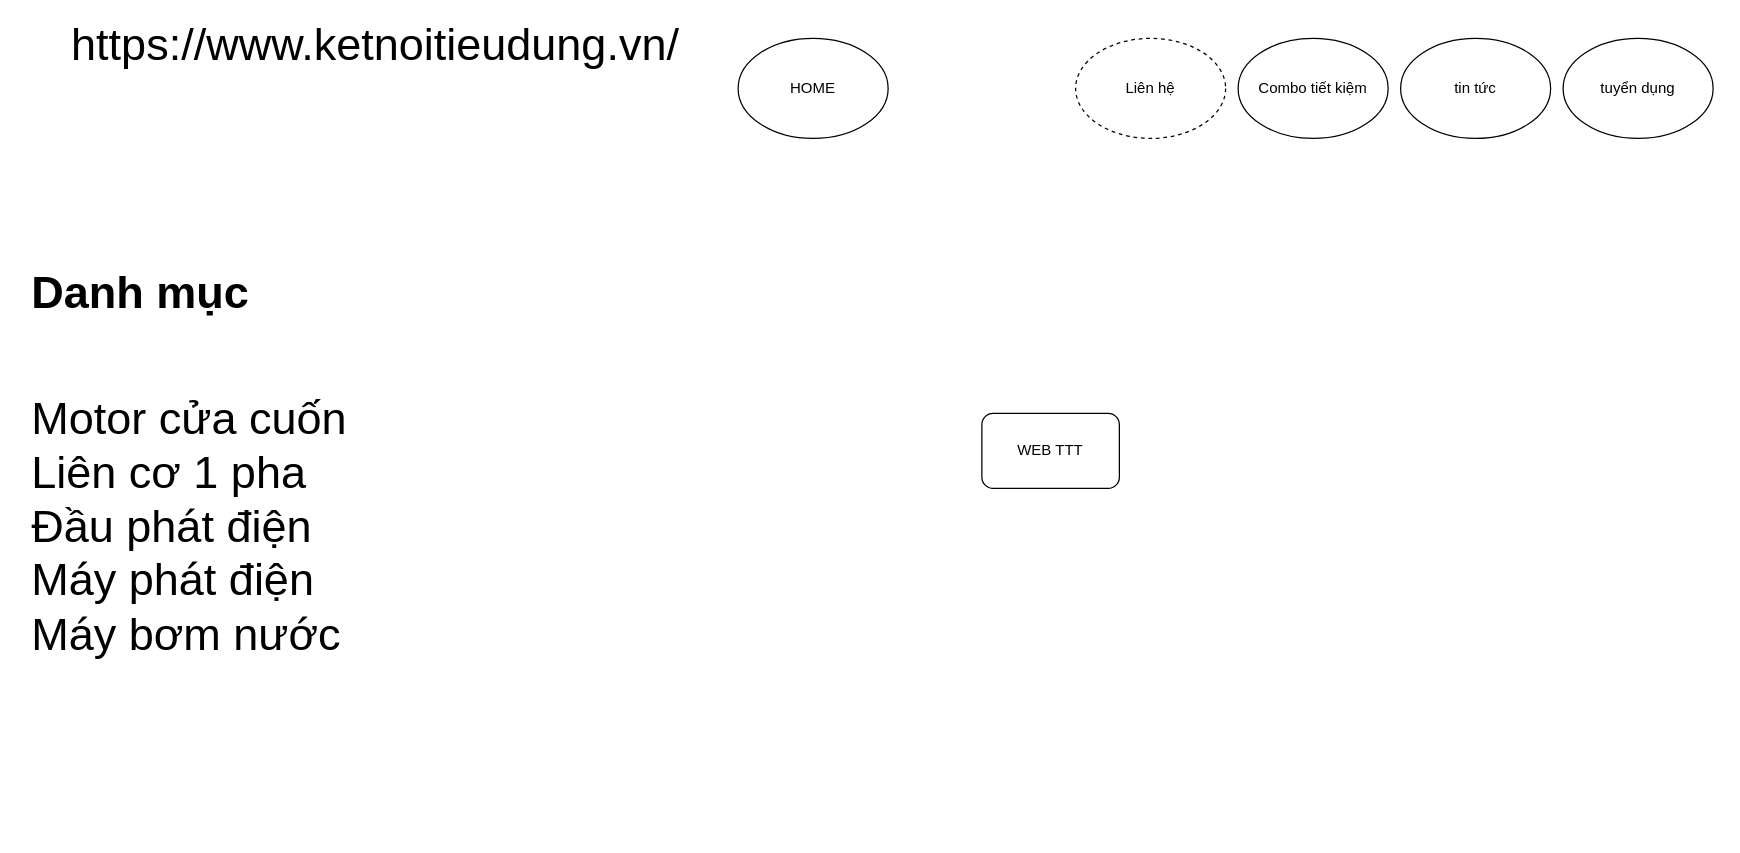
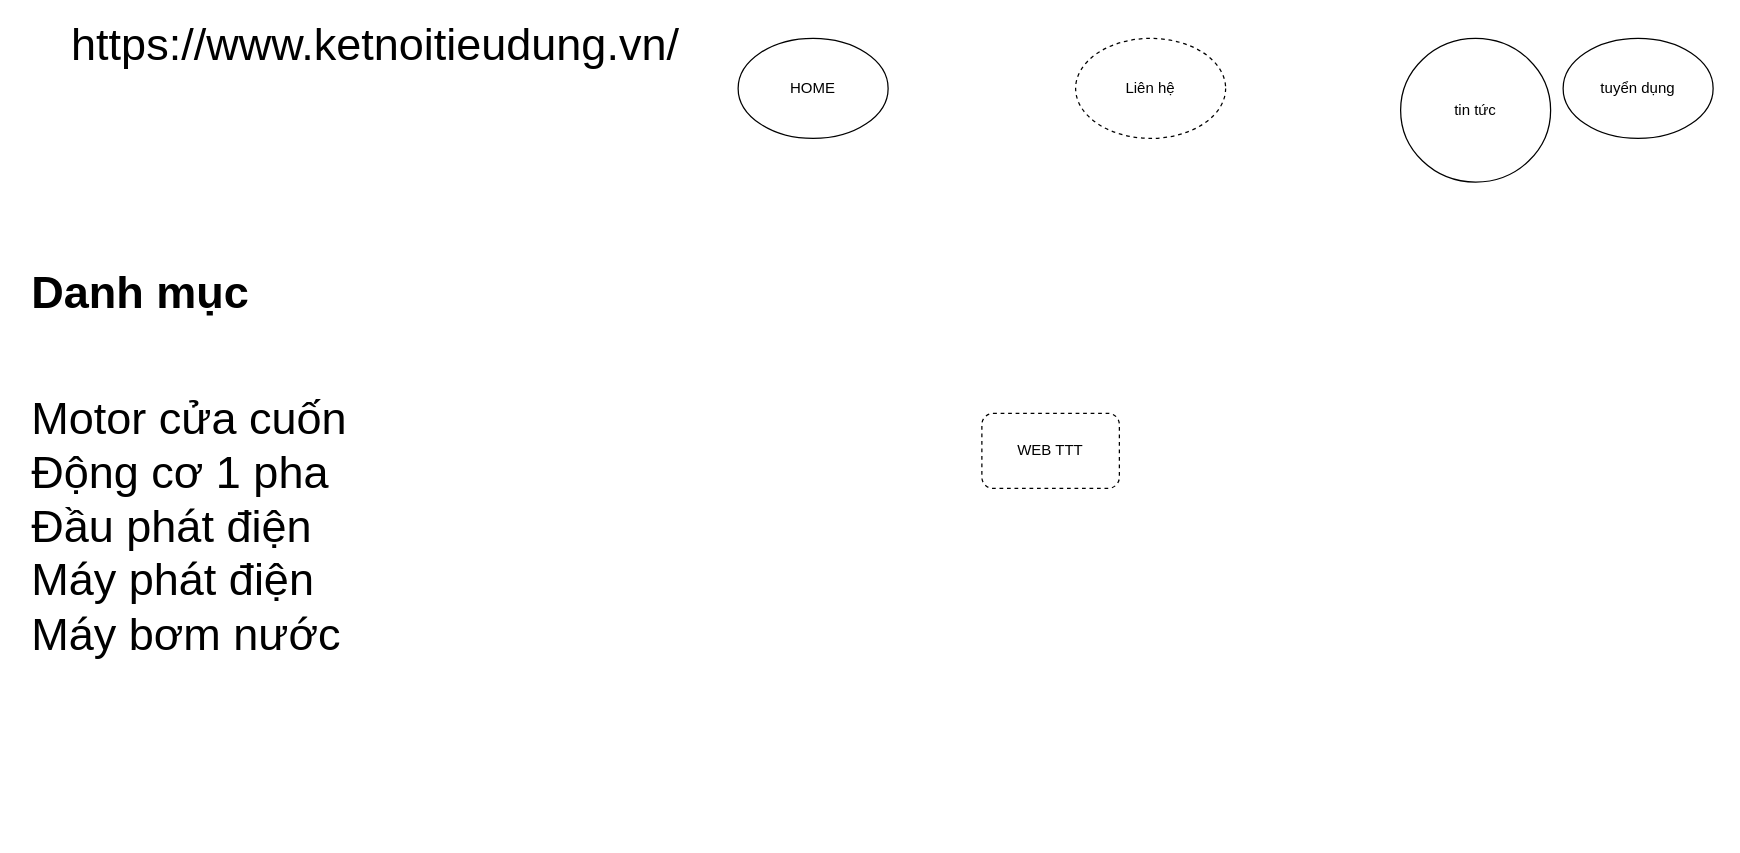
(1313, 88) -> none
(1476, 88) -> (1476, 110)
(197, 325) -> (197, 325)
(1051, 451) -> (1051, 451)
